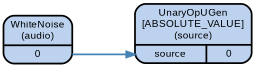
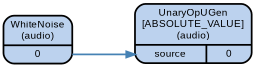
(193, 35) -> (193, 35)
